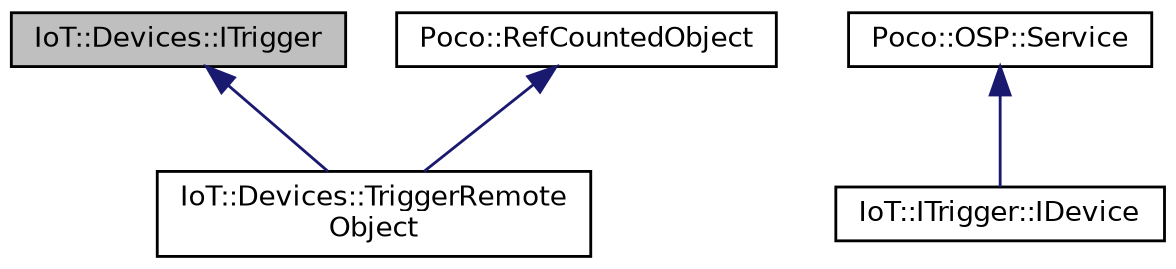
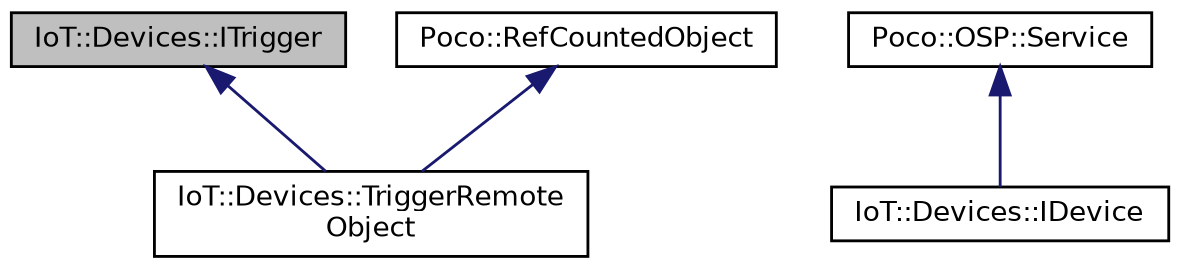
(1000, 214) -> (1000, 214)
